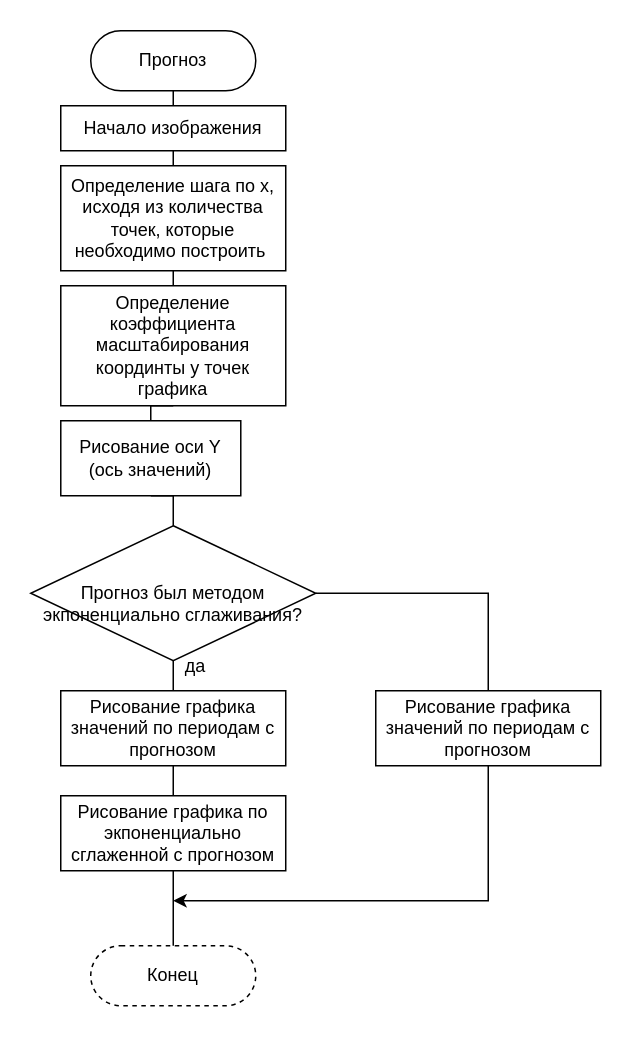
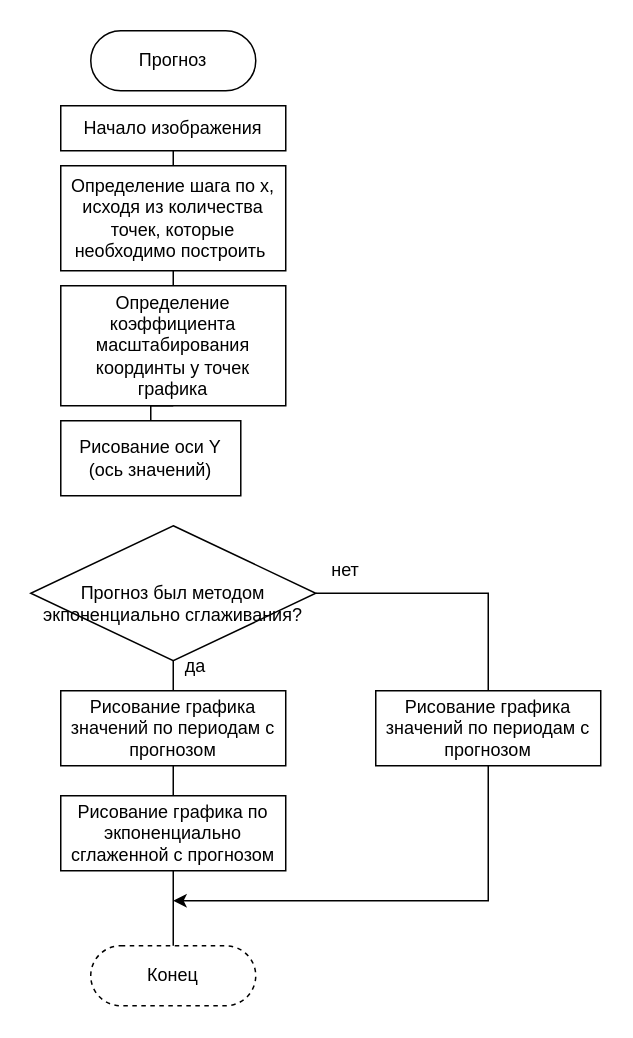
(173, 98) -> none
(173, 509) -> none
none -> (346, 571)
